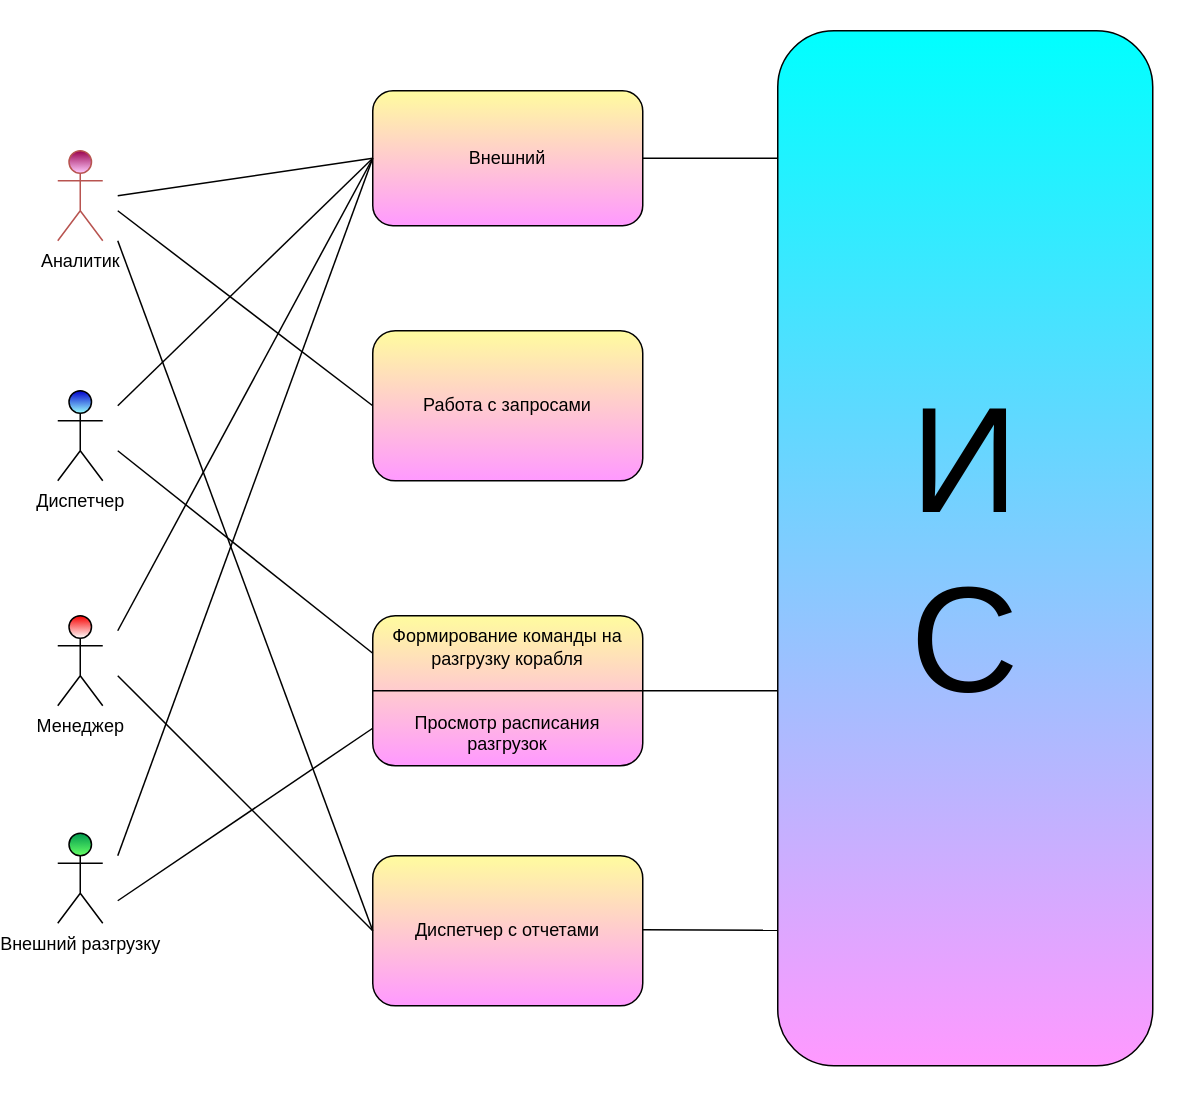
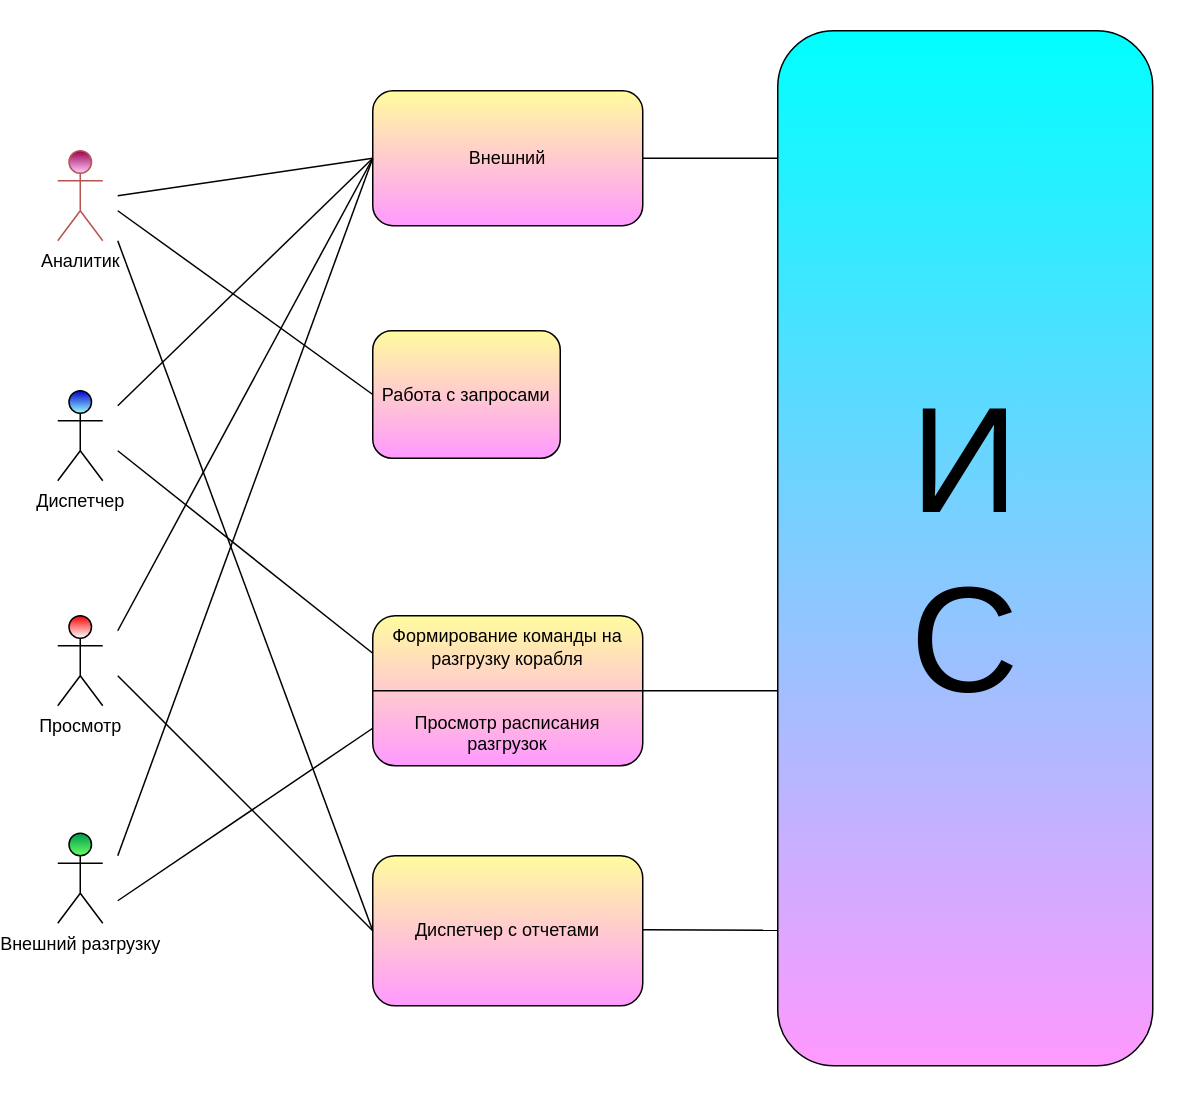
(508, 406) -> (467, 395)
(81, 727) -> (81, 727)
